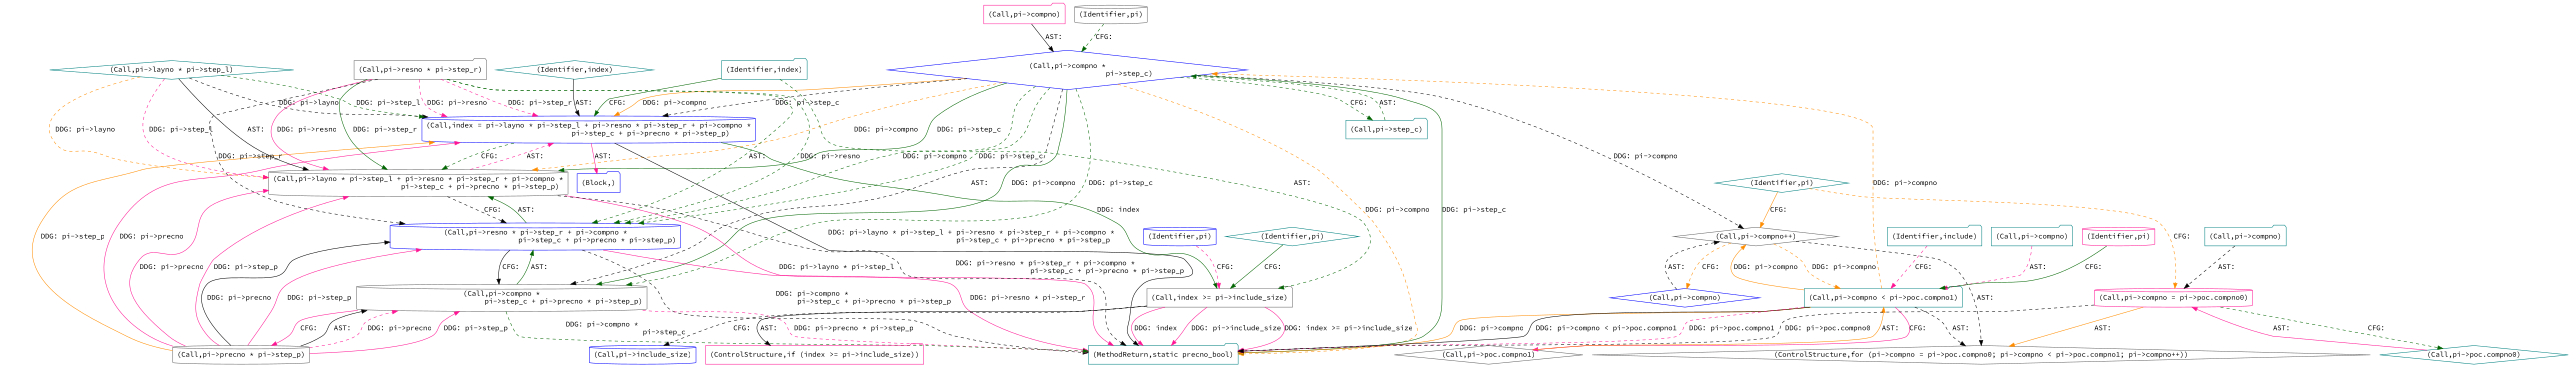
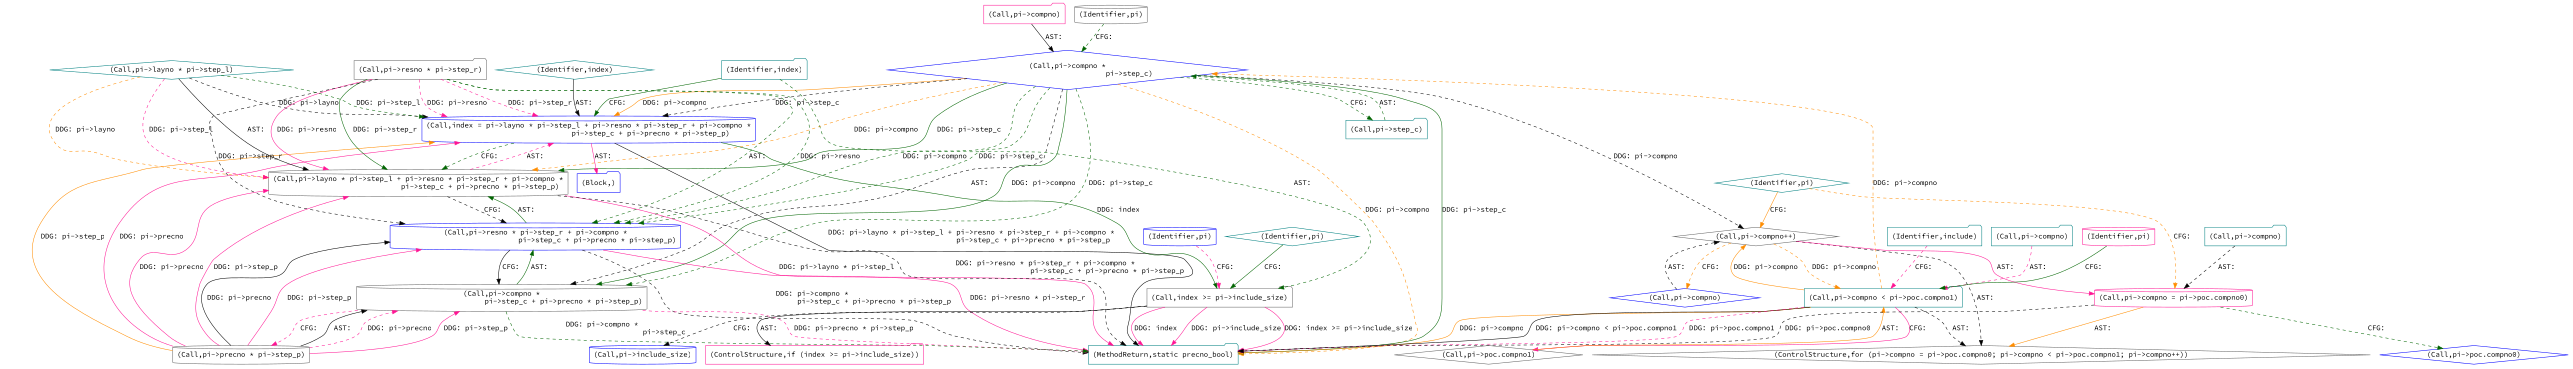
(312, 317) -> (312, 317)
(2310, 340) -> (1949, 252)
(2474, 355) -> (2474, 355)
